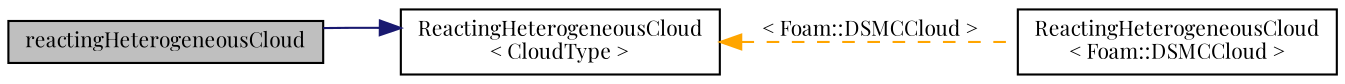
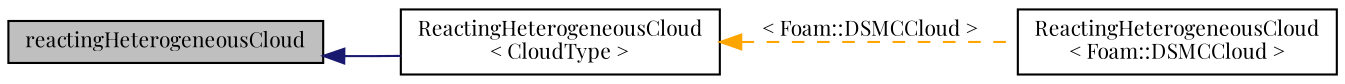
(351, 28) -> (373, 56)
